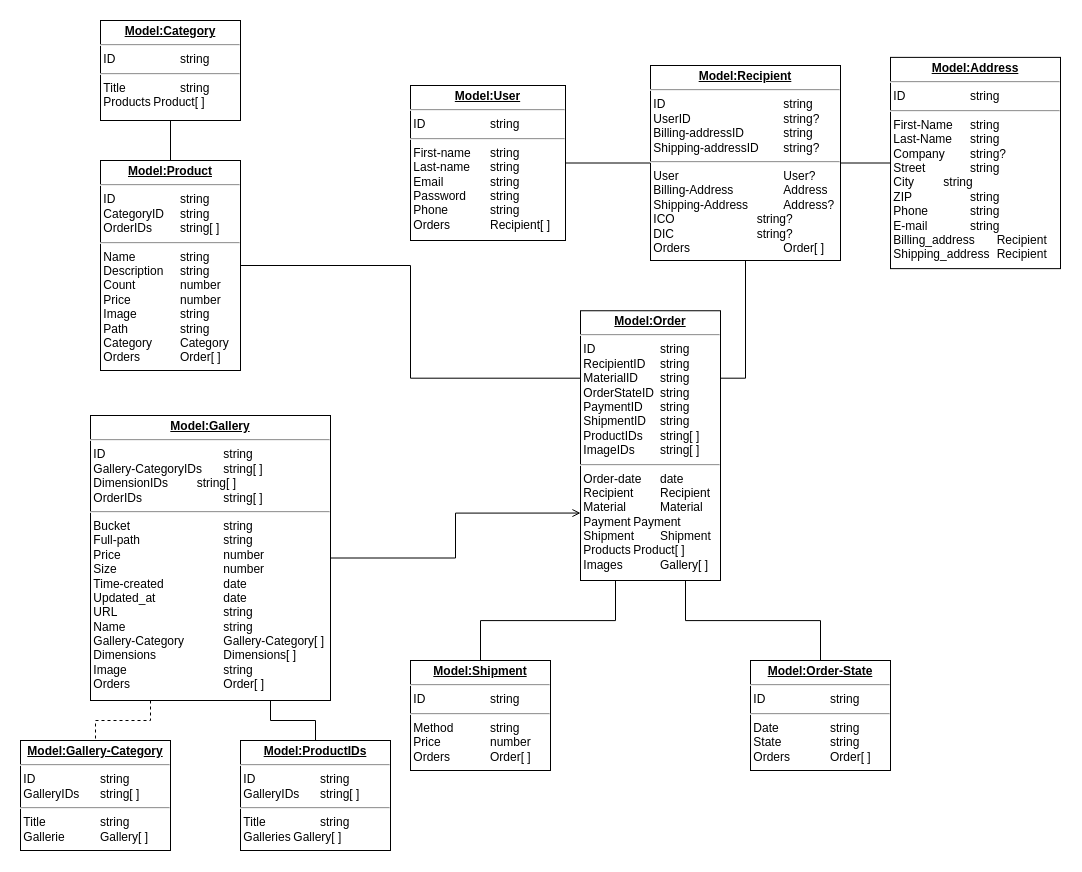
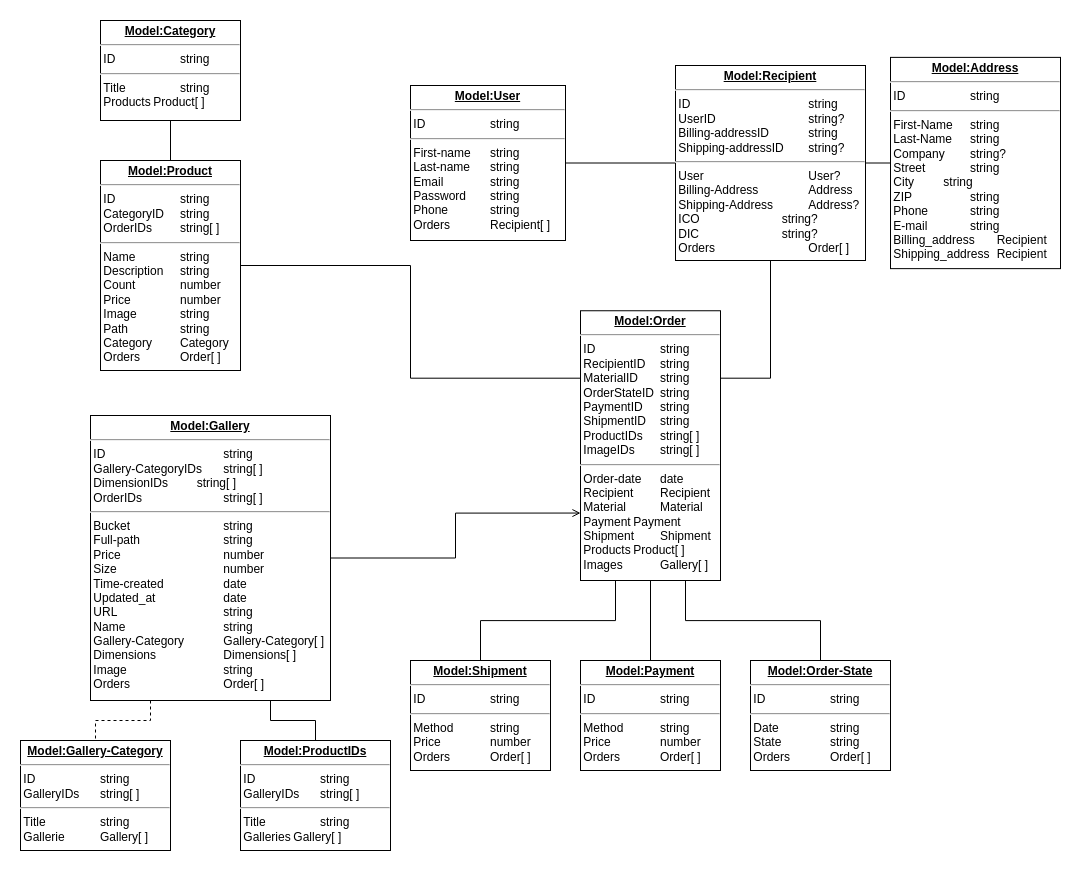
(746, 163) -> (771, 163)
none -> (651, 621)
none -> (651, 716)
